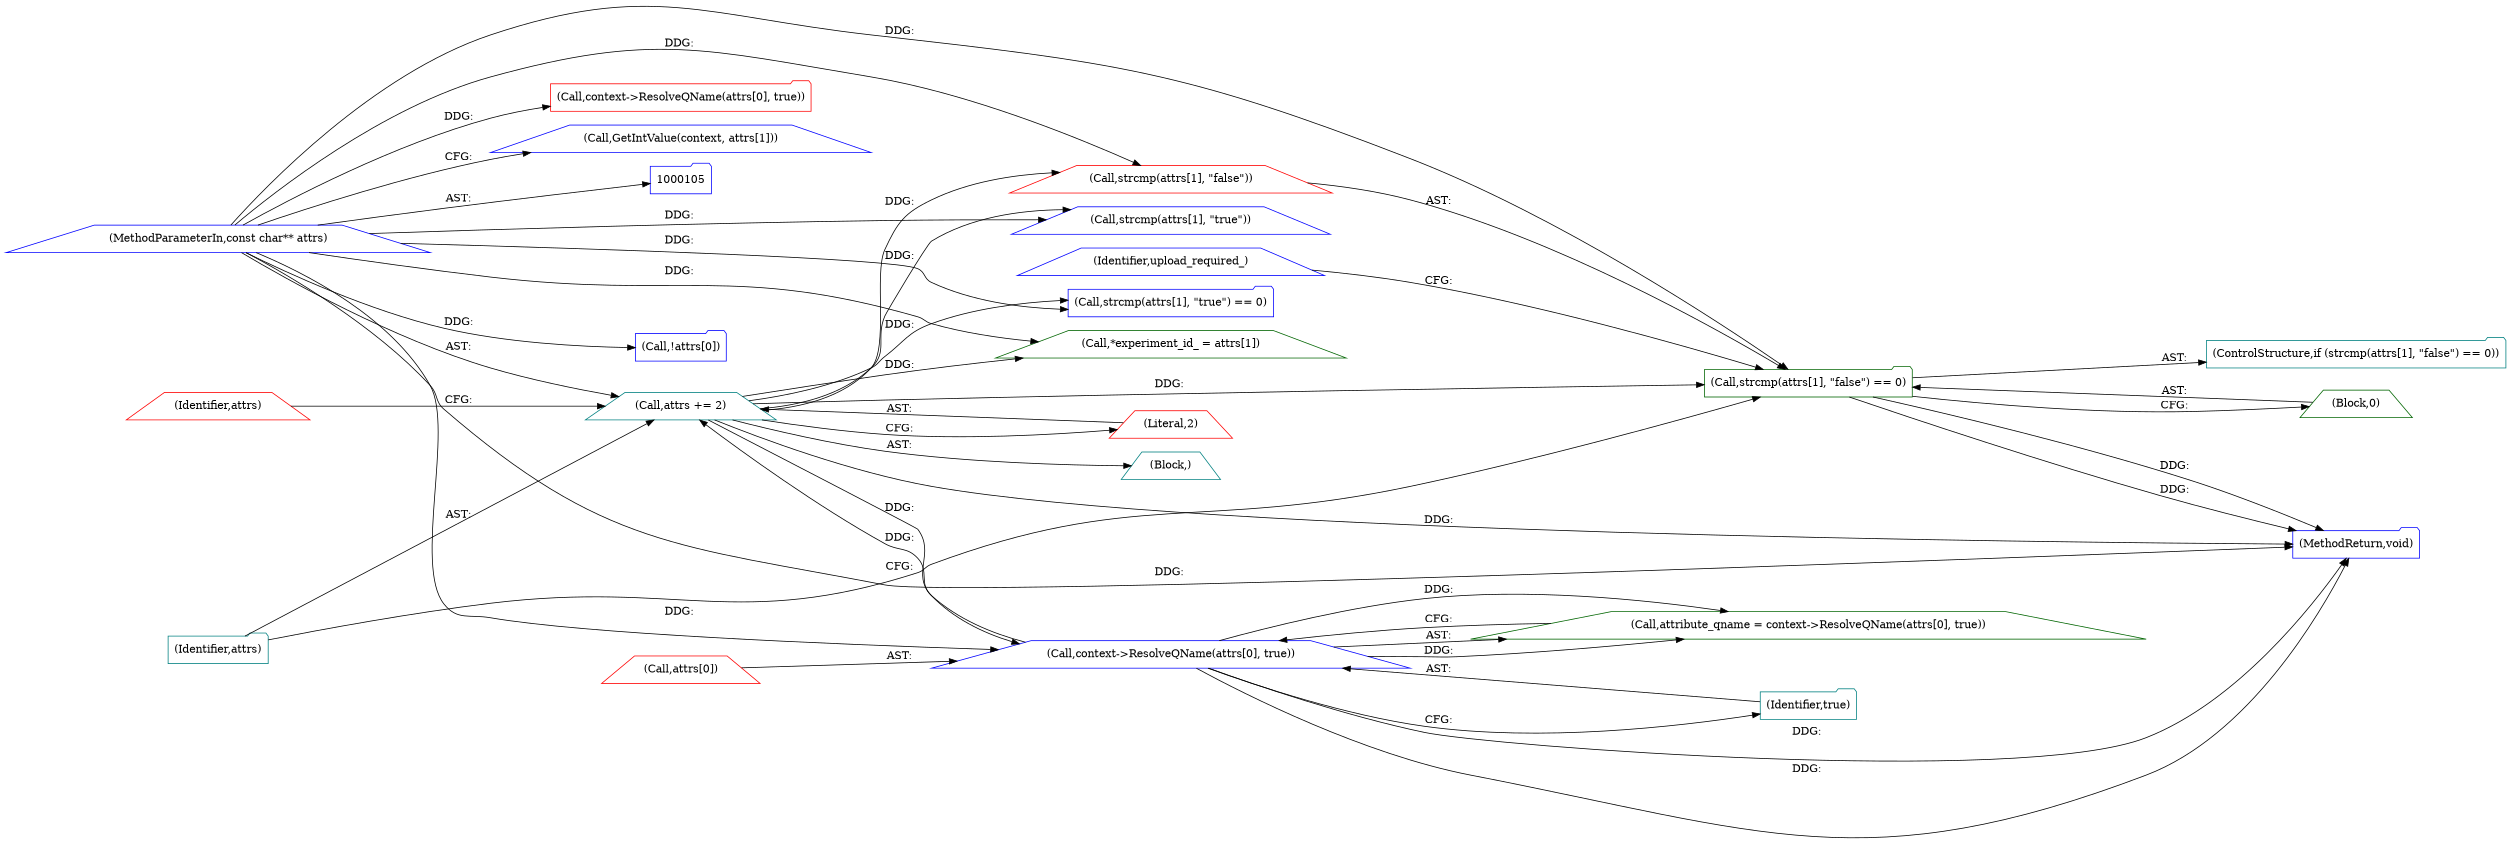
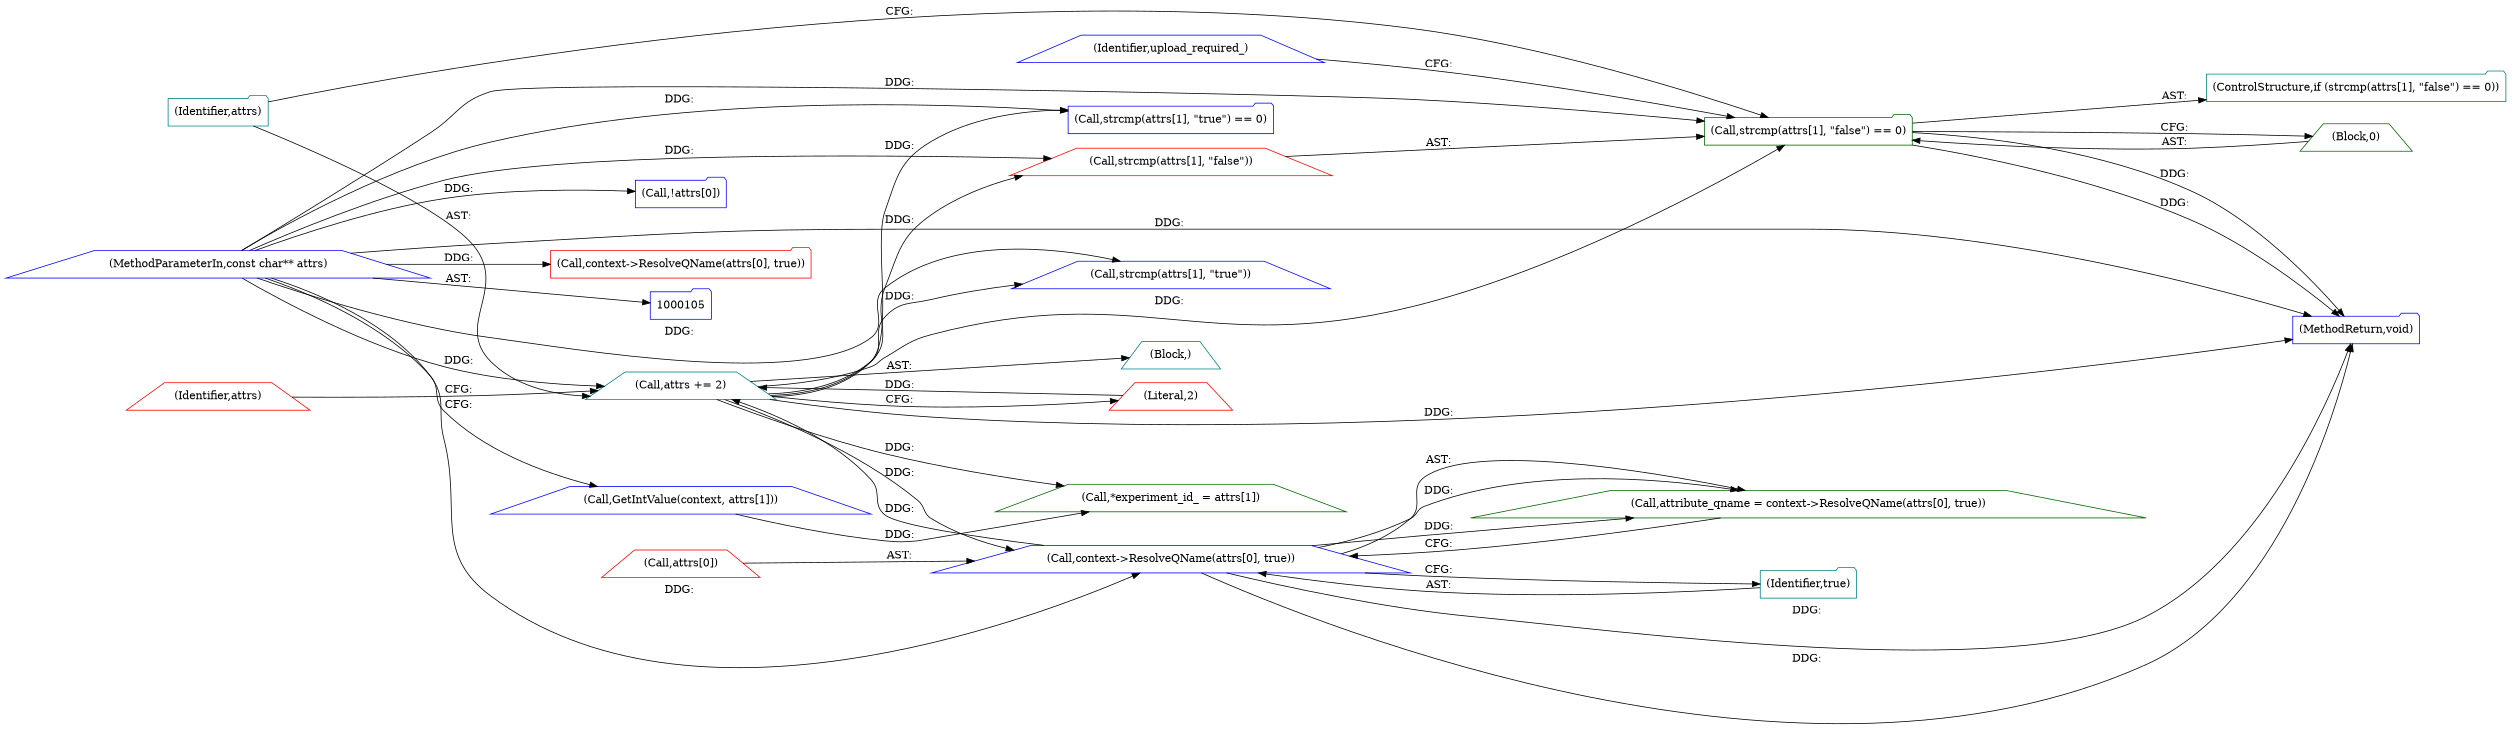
(672, 286) -> (909, 542)
(460, 347) -> (460, 361)
(901, 409) -> (901, 385)
